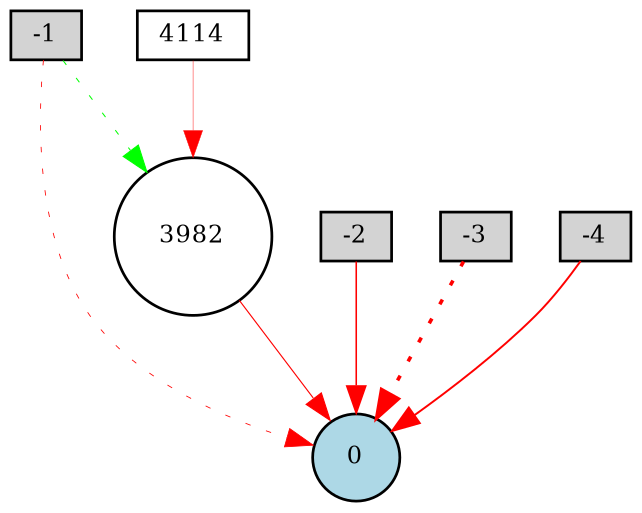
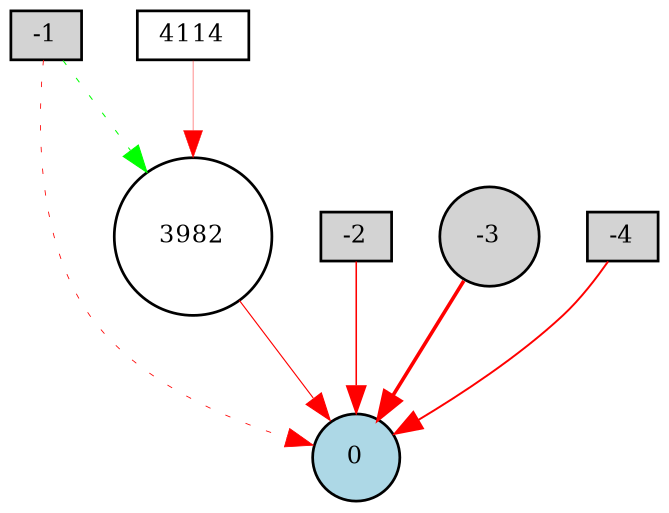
(476, 237) -> (490, 237)
(427, 328) -> (428, 338)
